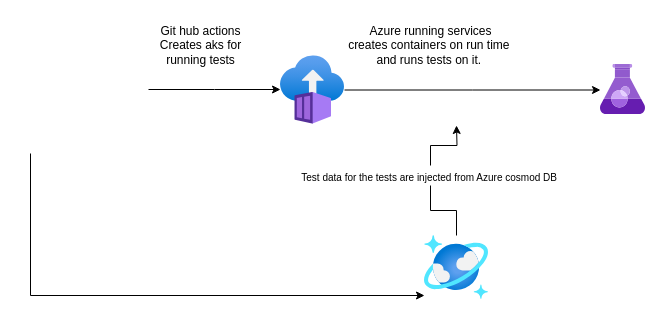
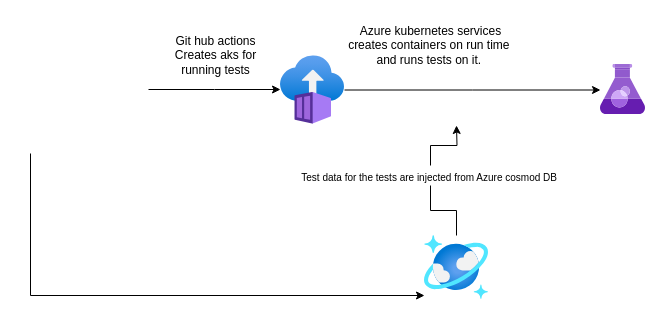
(201, 46) -> (216, 56)
(431, 46) -> (431, 46)
